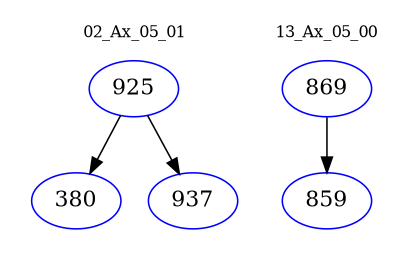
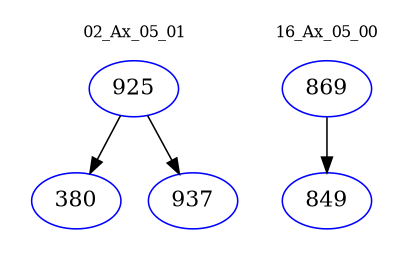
(327, 33) -> (327, 33)
(327, 201) -> (327, 201)
